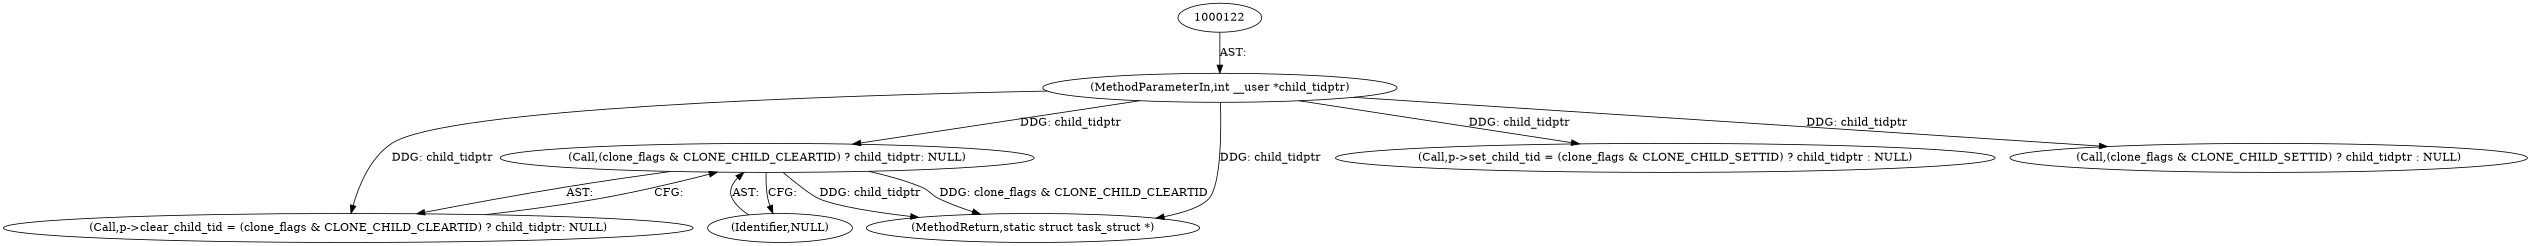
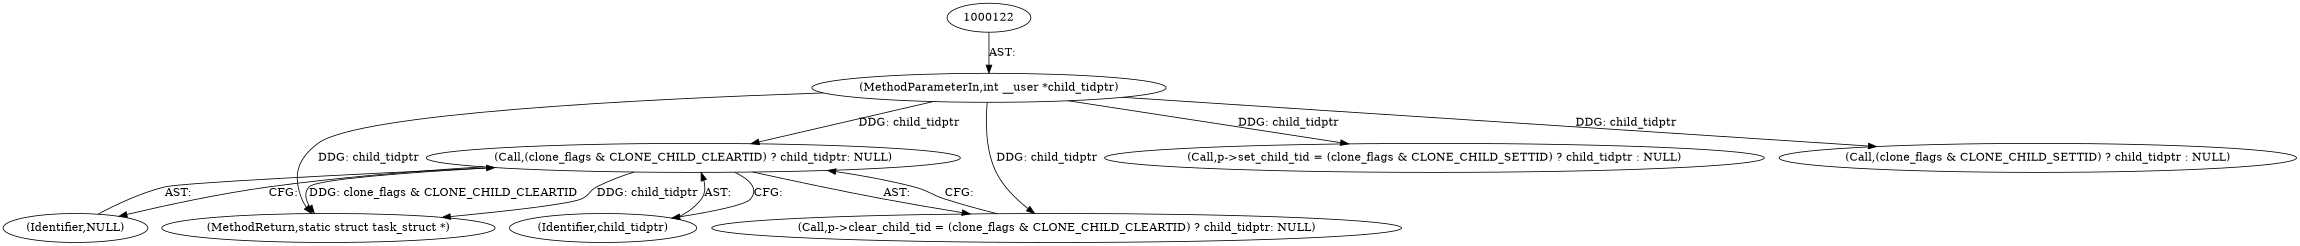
none -> (603, 228)
